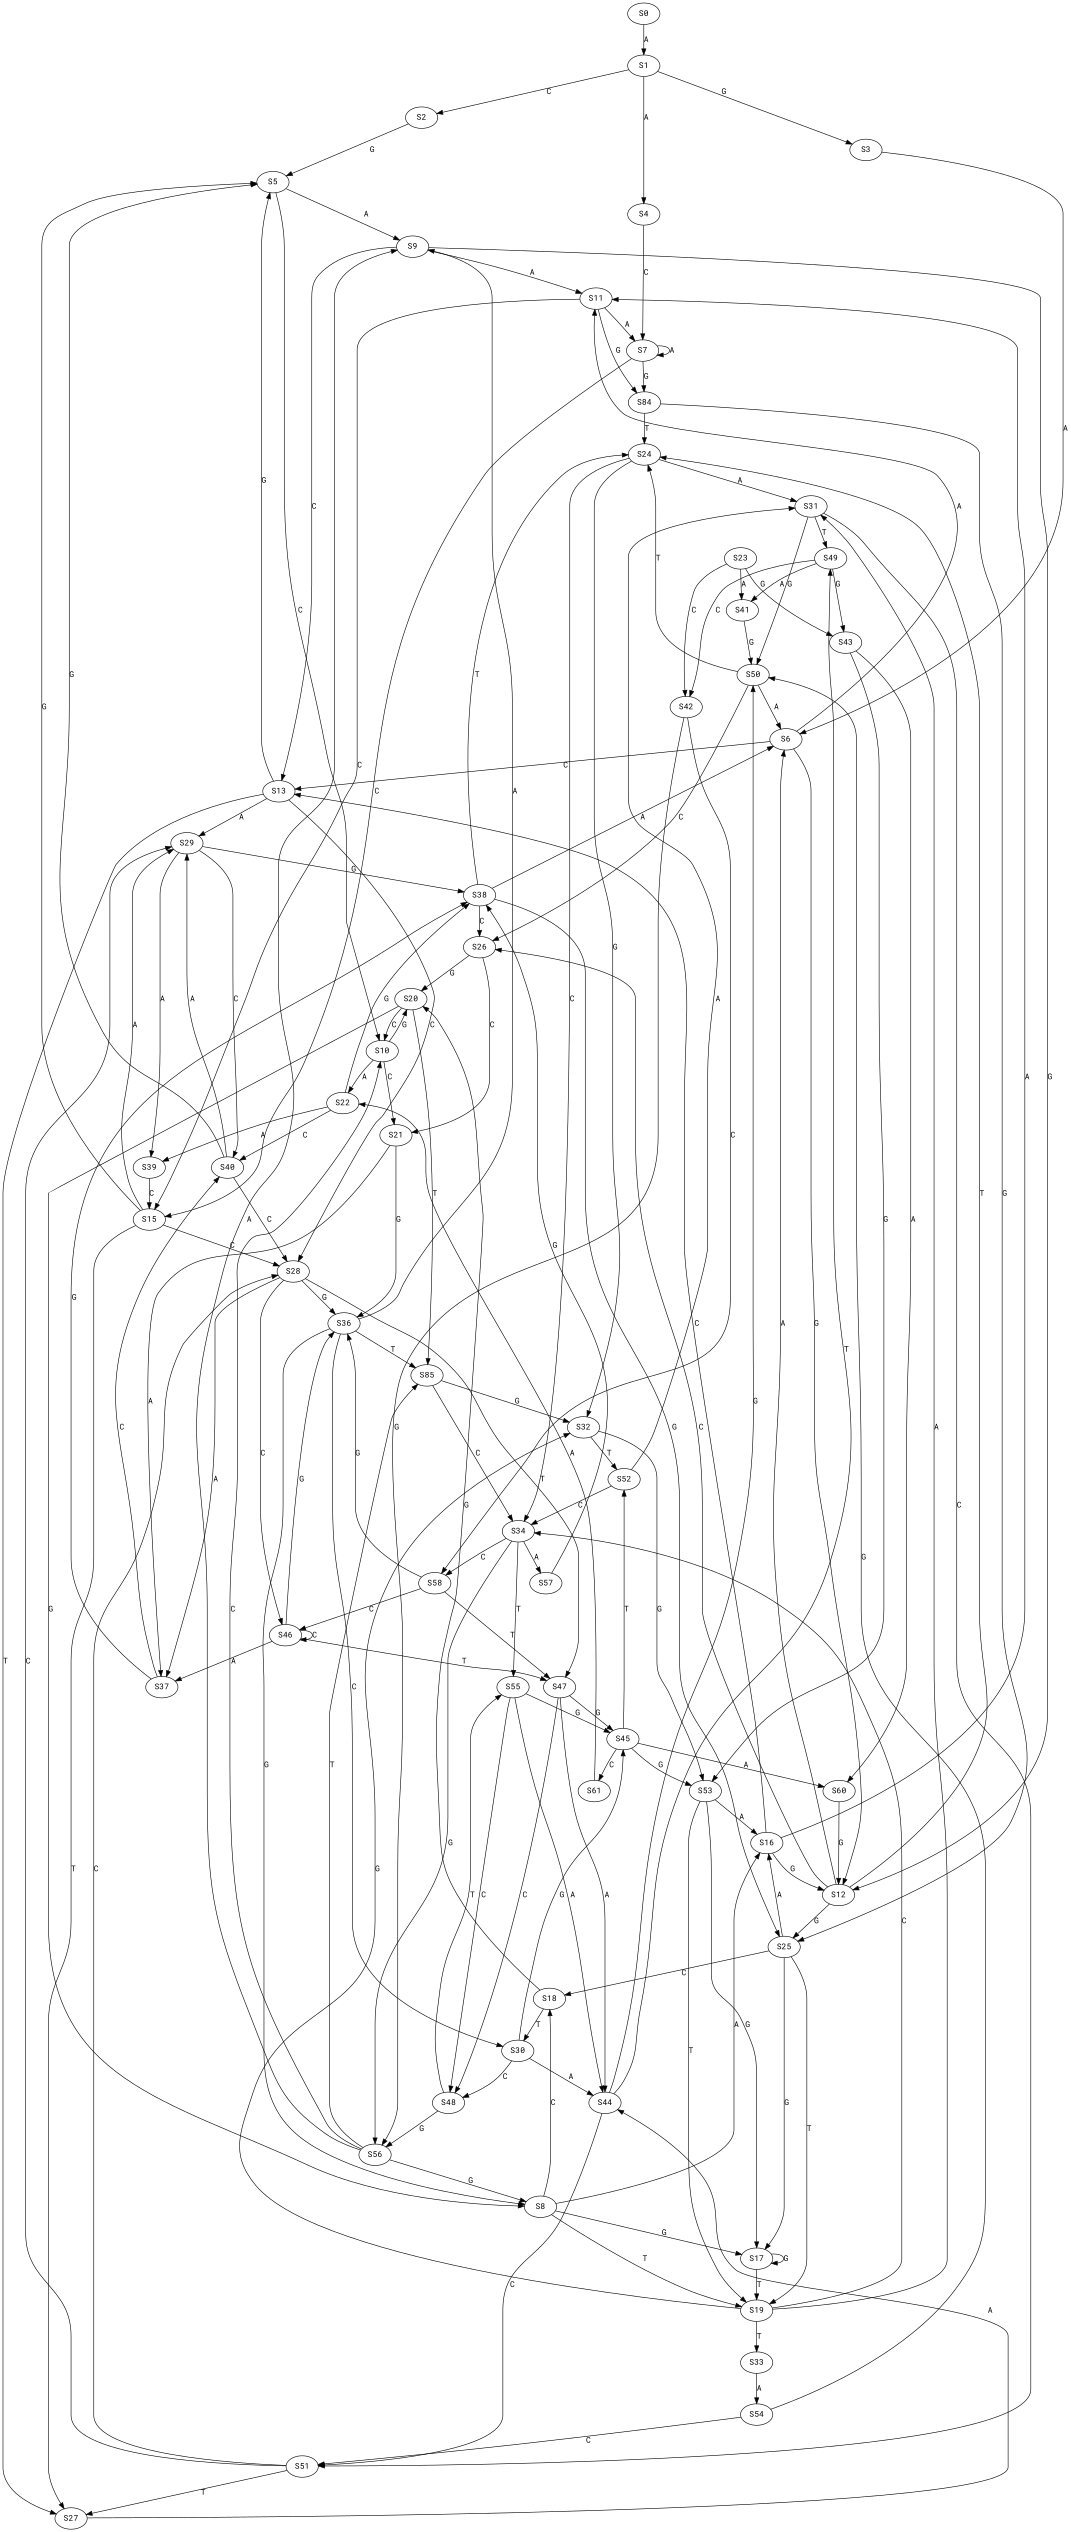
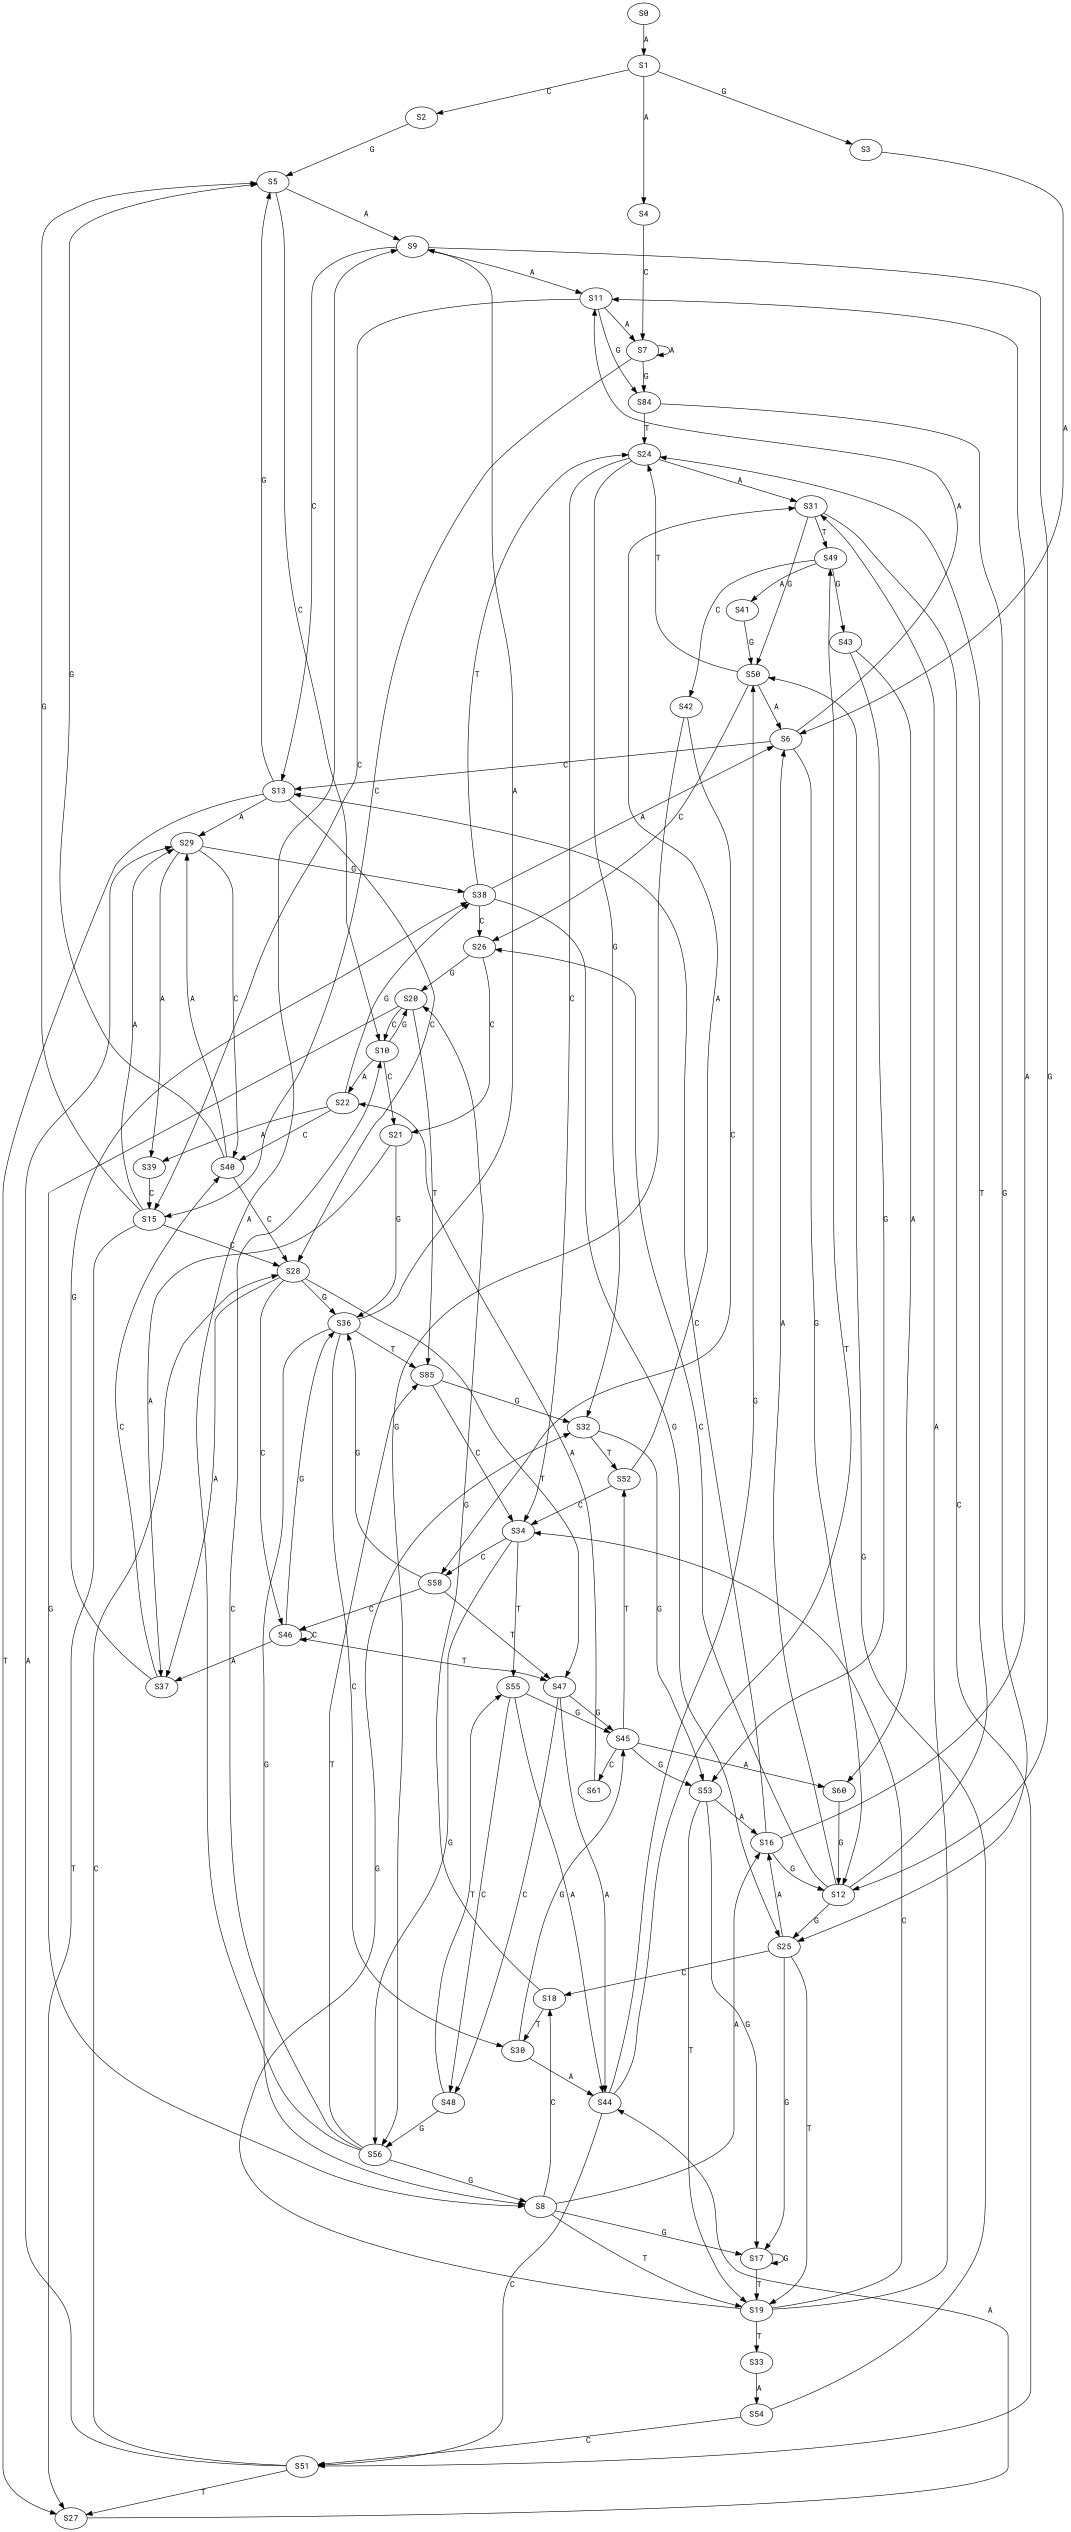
(741, 558) -> none
(546, 1583) -> none
(28, 1661) -> (28, 1661)
(493, 2082) -> none
